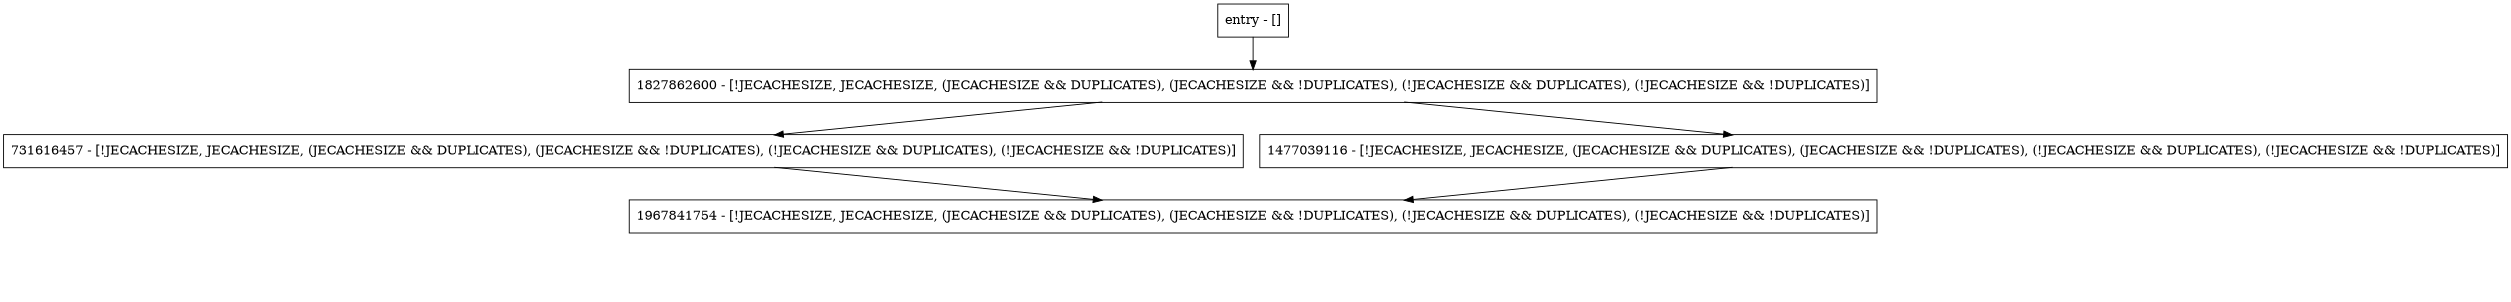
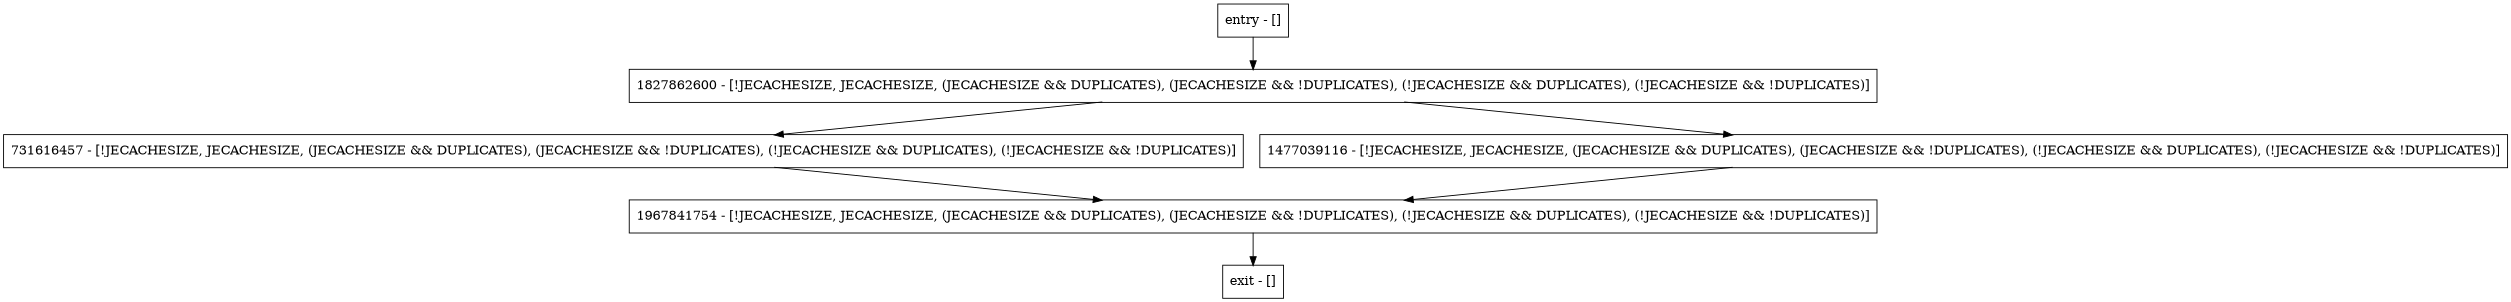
none -> (1253, 282)
